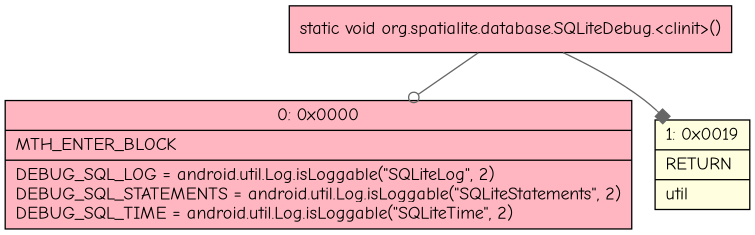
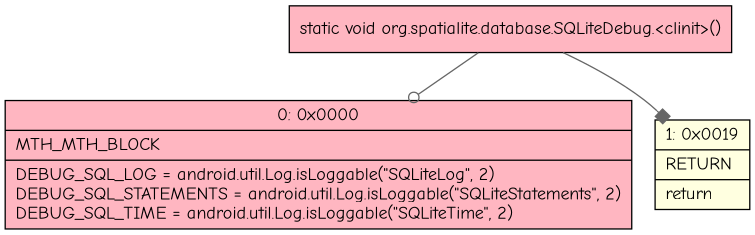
(96, 145) -> (88, 145)
(677, 194) -> (689, 194)
